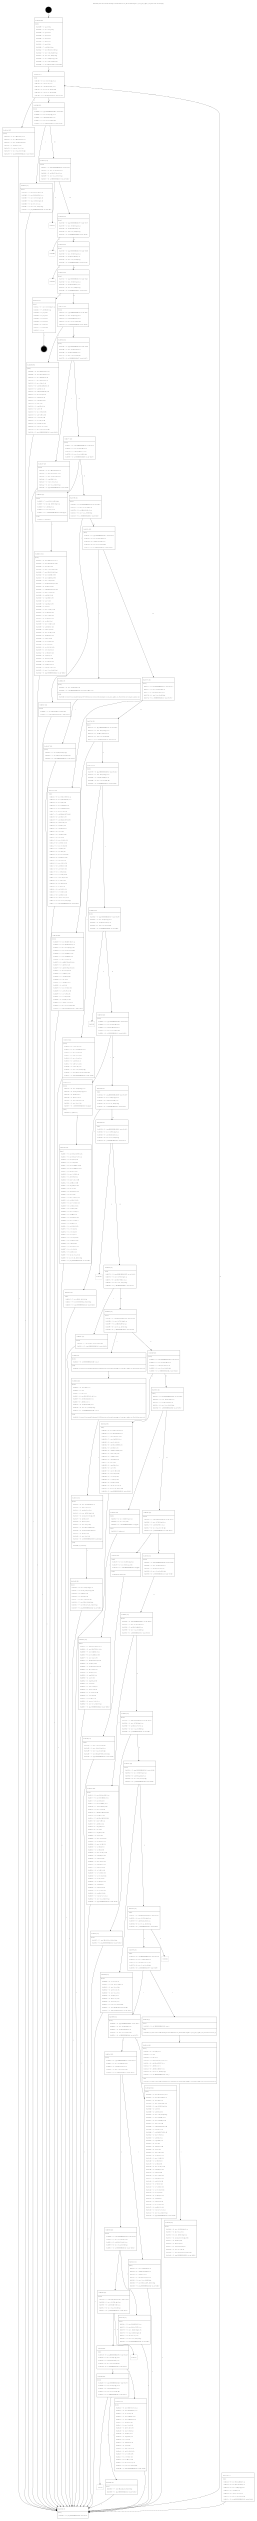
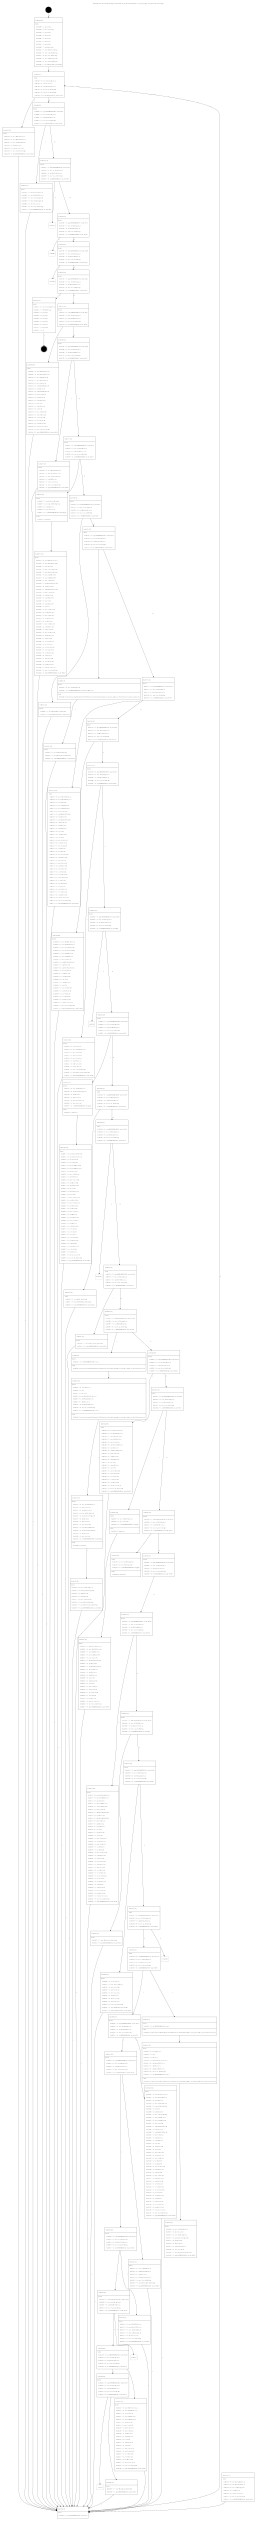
(99, 1748) -> none
